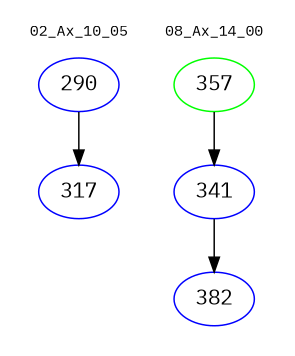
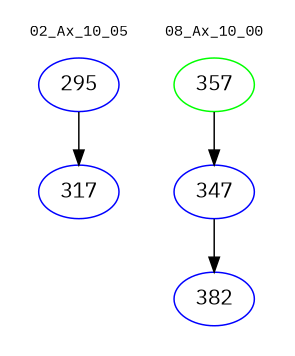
(215, 32) -> (215, 32)
(79, 85) -> (79, 85)
(214, 192) -> (214, 192)
